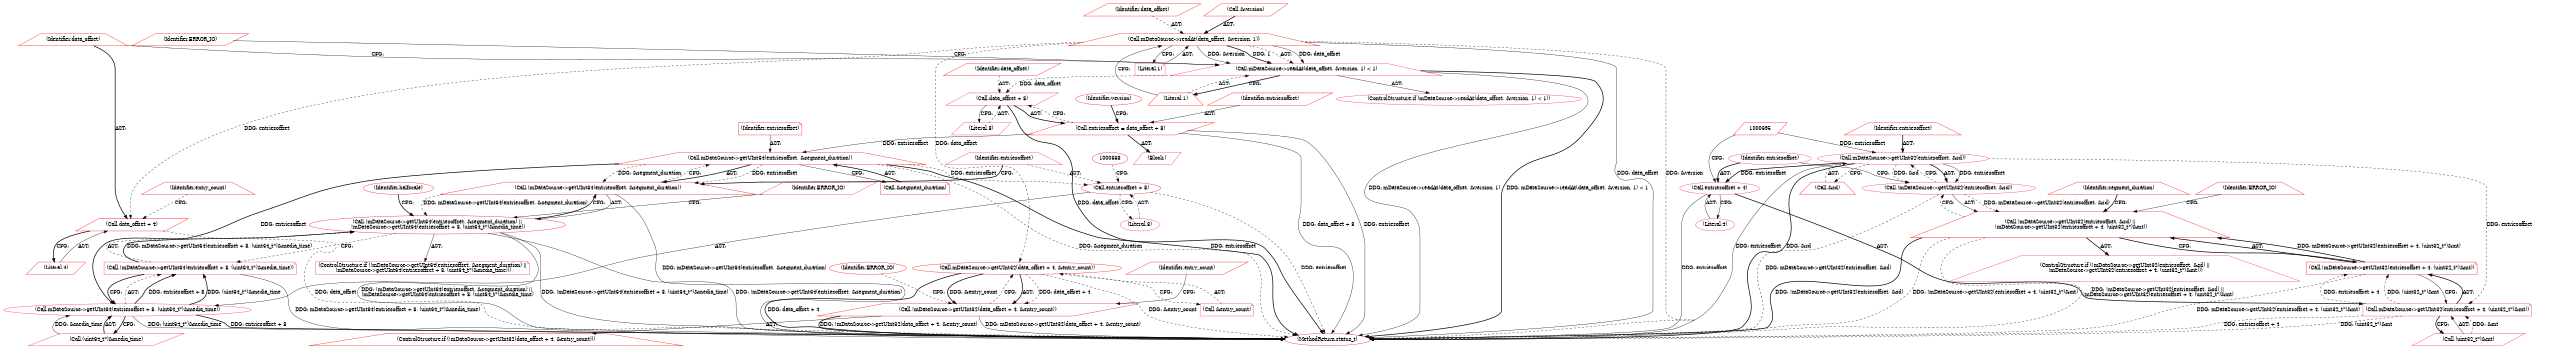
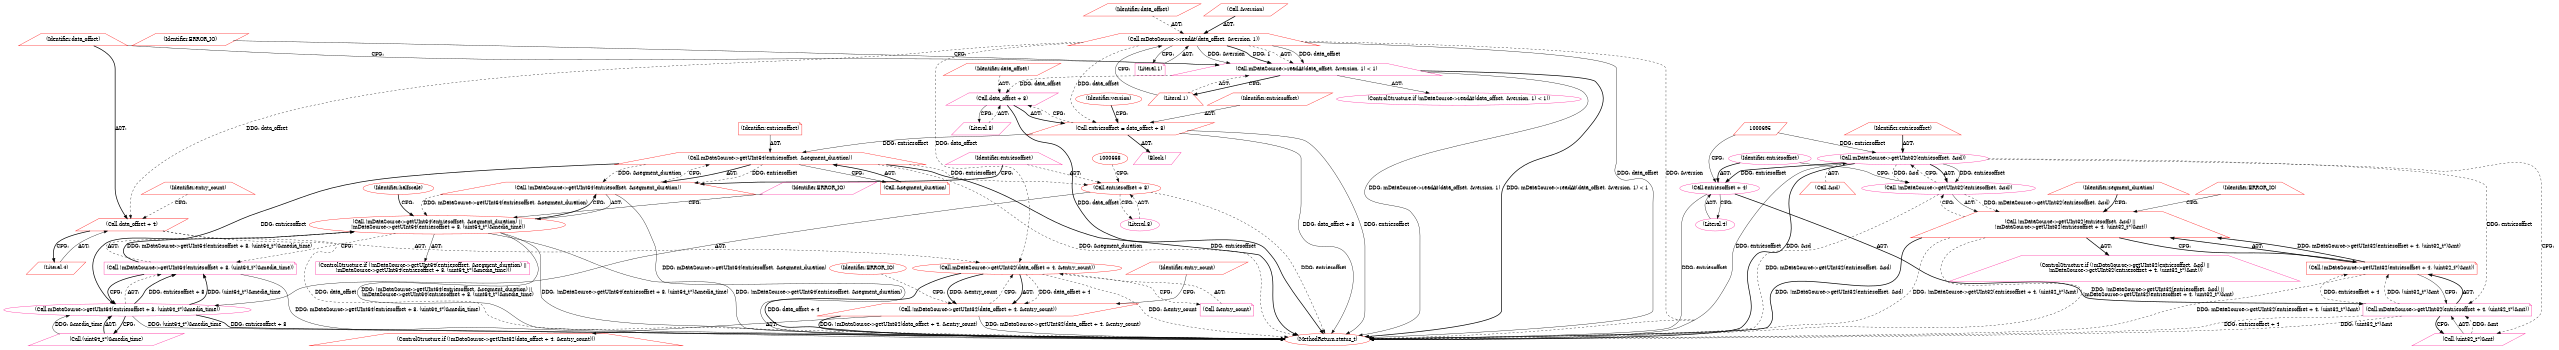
none -> (1084, 74)
(267, 129) -> (267, 129)
(1850, 171) -> (2414, 169)
none -> (549, 252)
